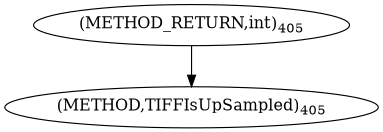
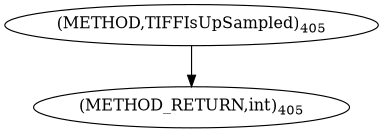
(192, 61) -> (192, 61)
